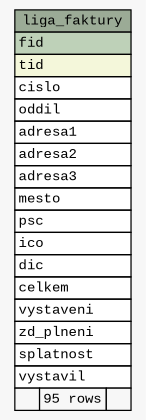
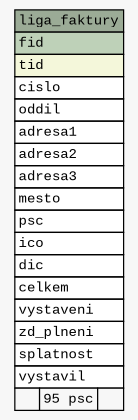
(73, 399) -> (69, 399)
